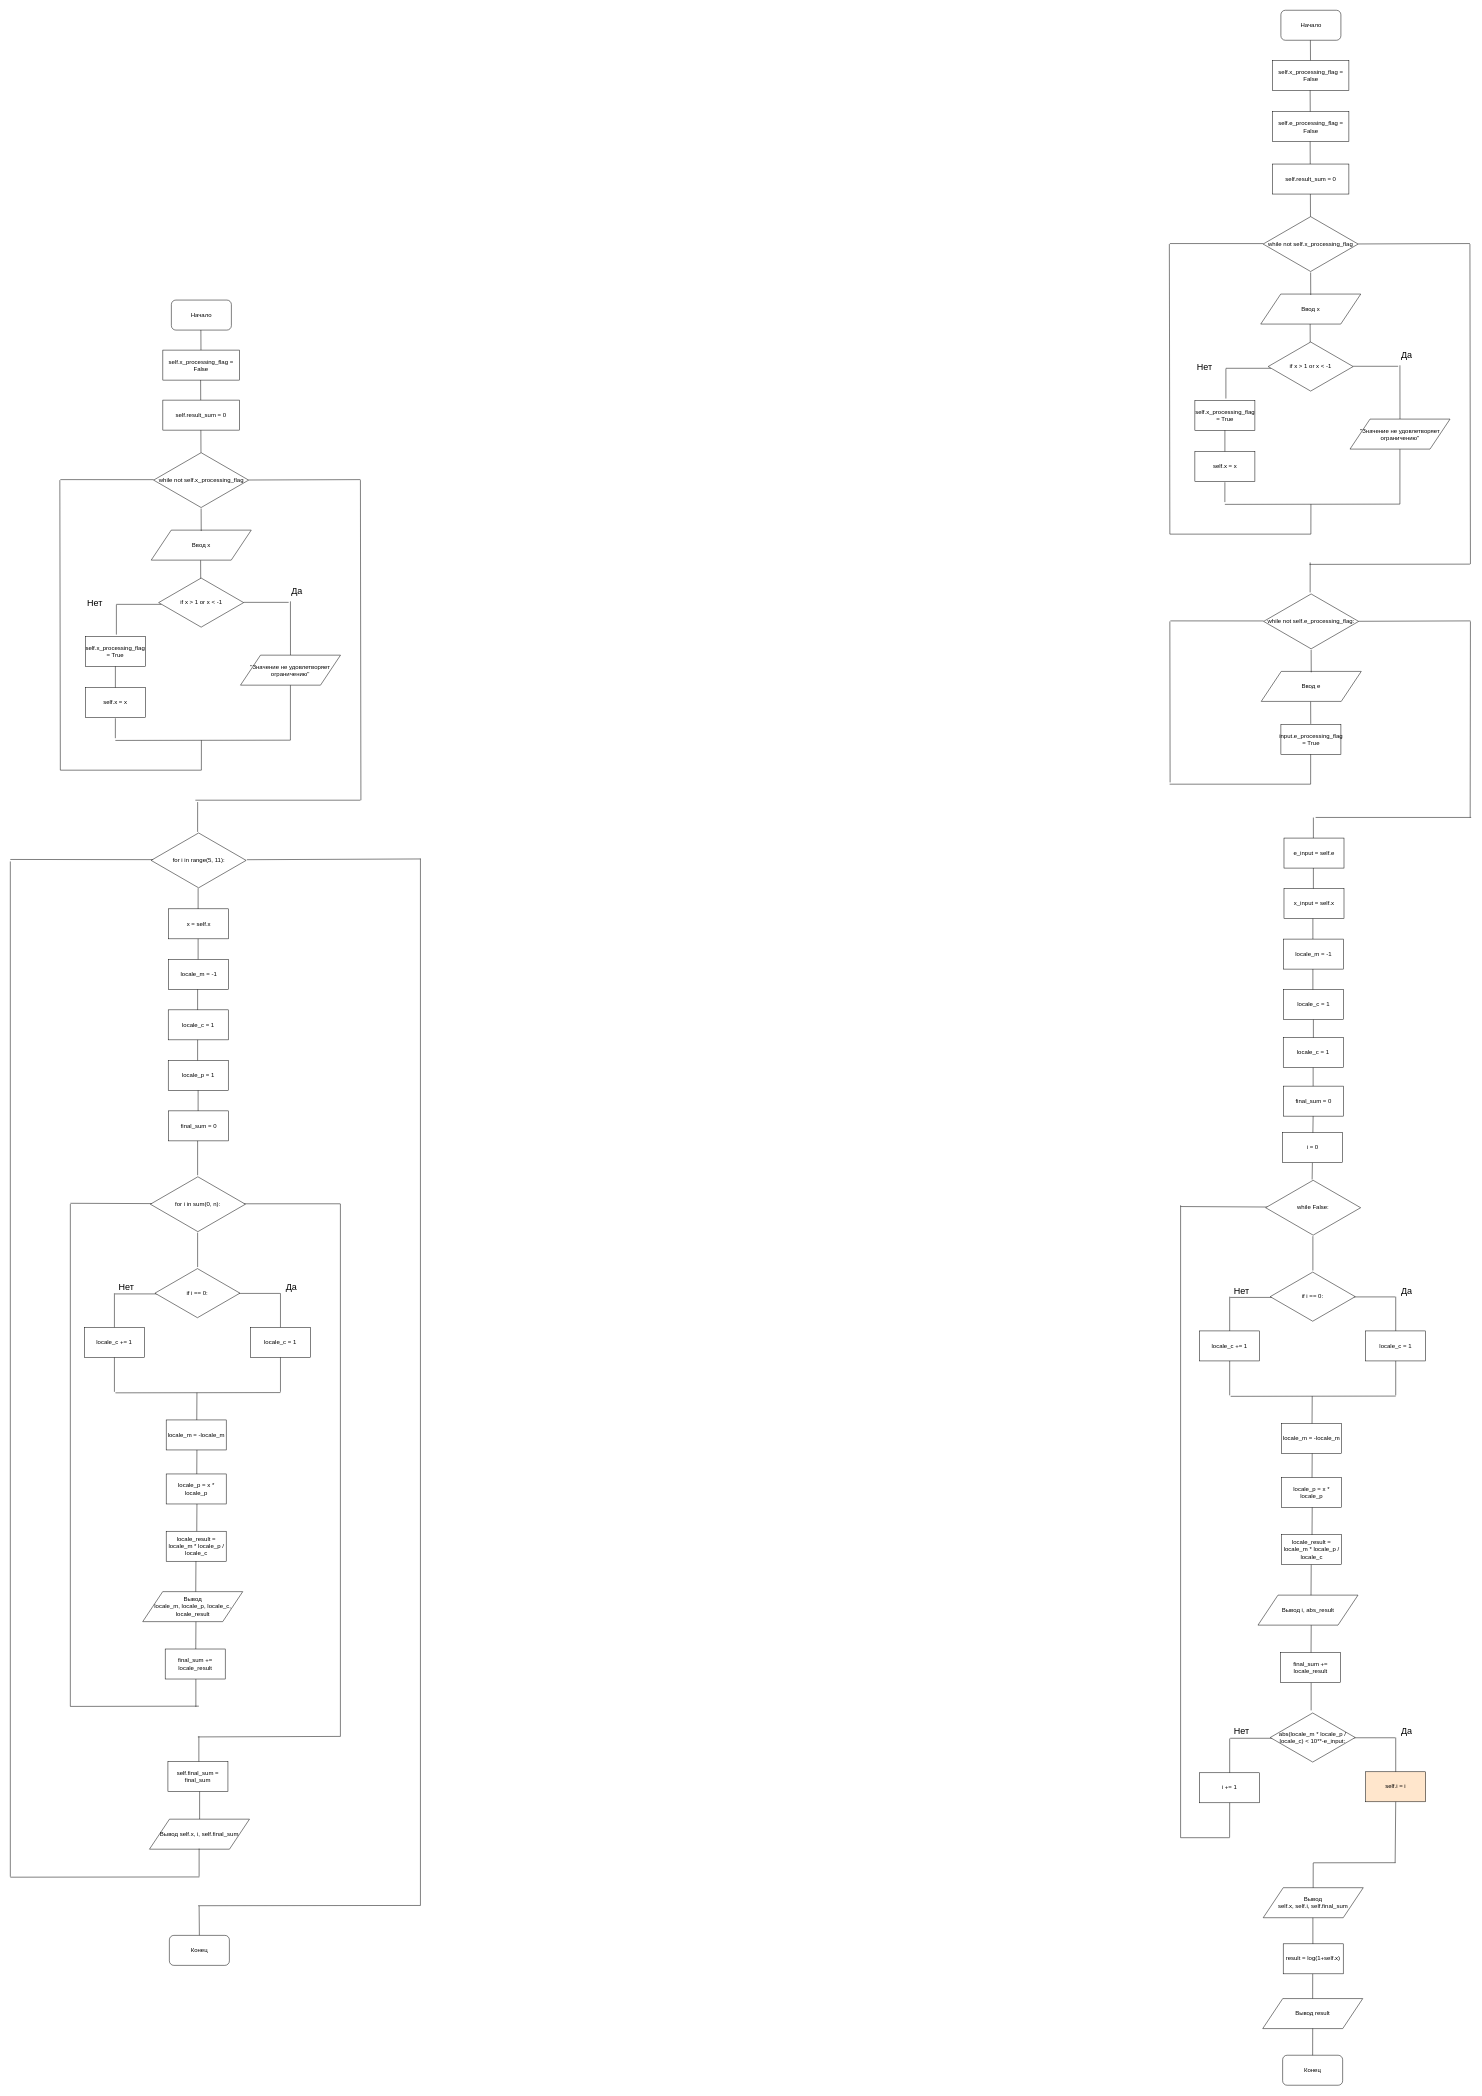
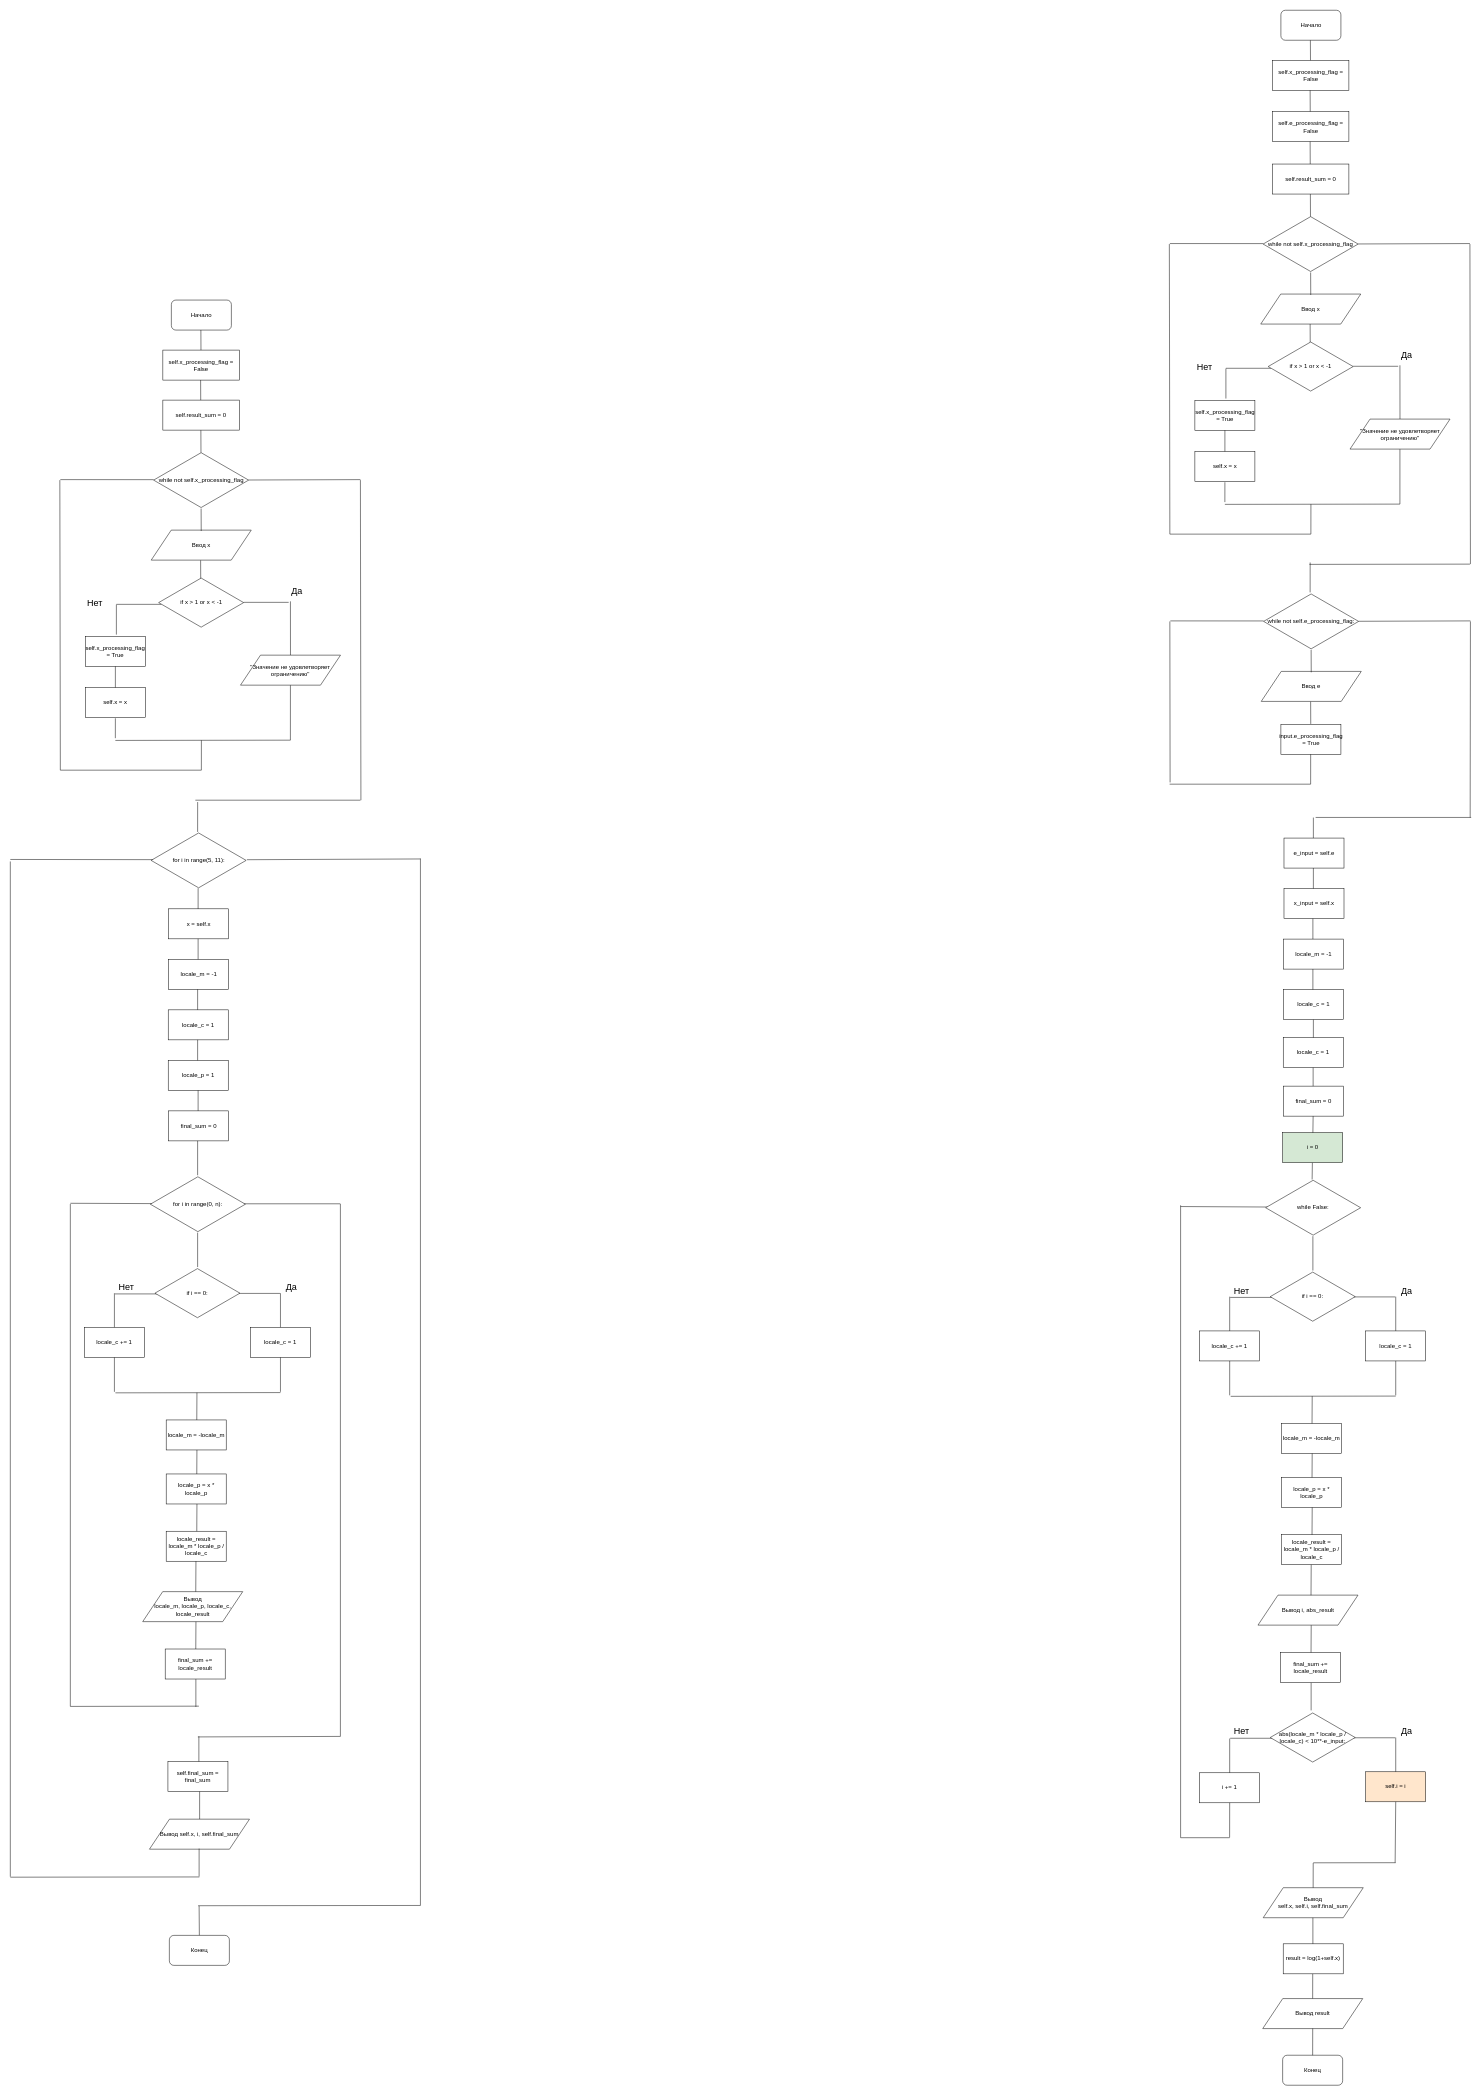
(1312, 1147) -> (1312, 1147)
(198, 1204) -> (198, 1204)
